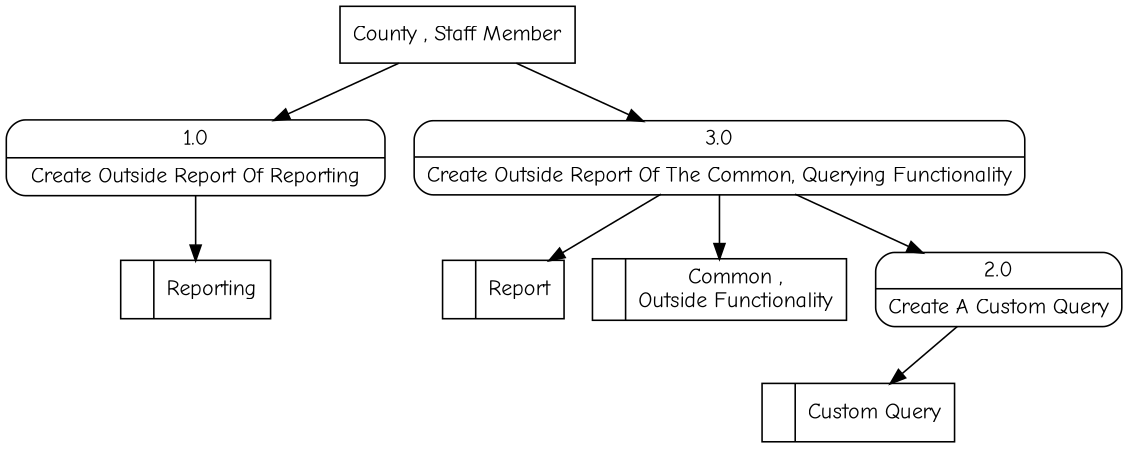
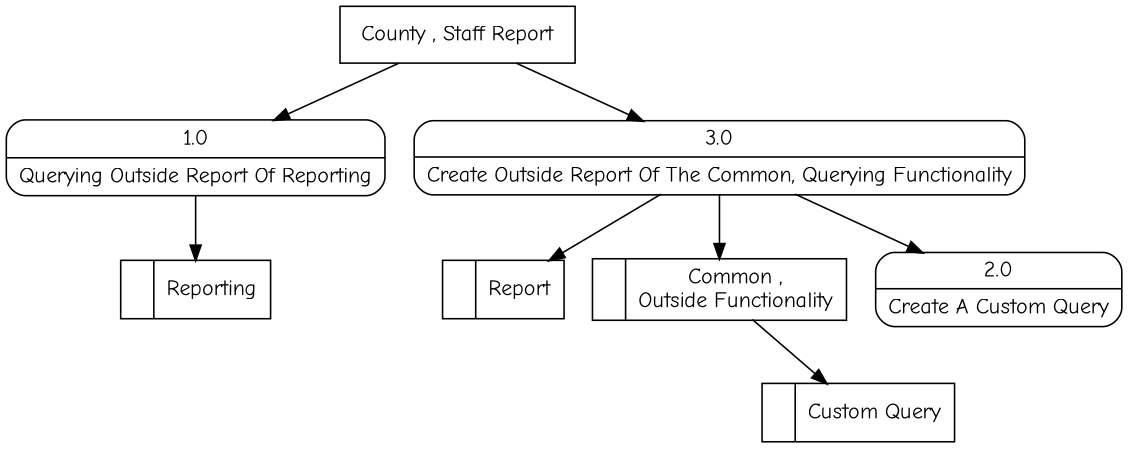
(458, 35) -> (458, 35)
(196, 176) -> (196, 176)
(930, 350) -> (784, 347)
